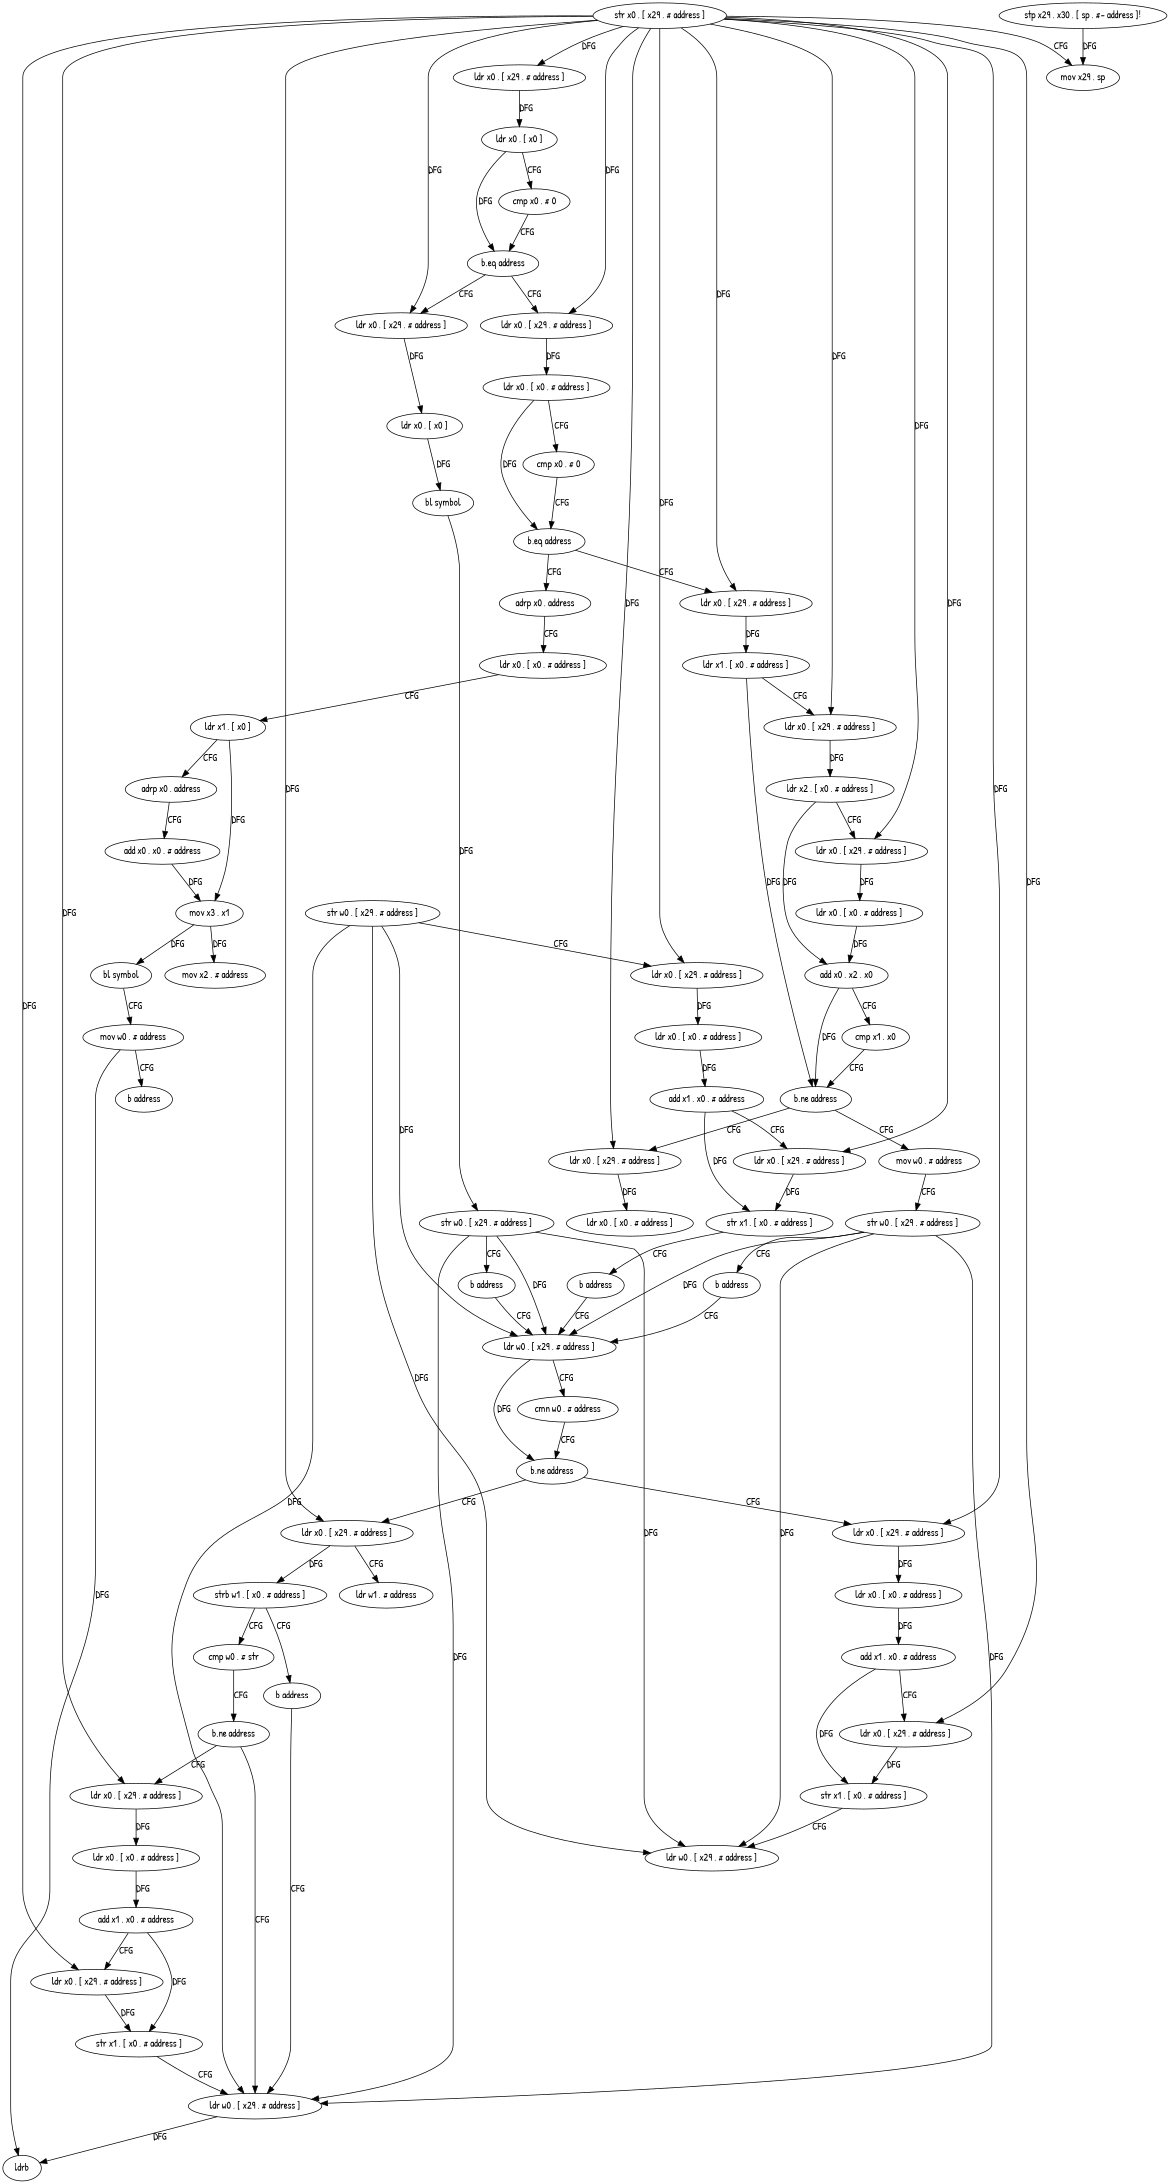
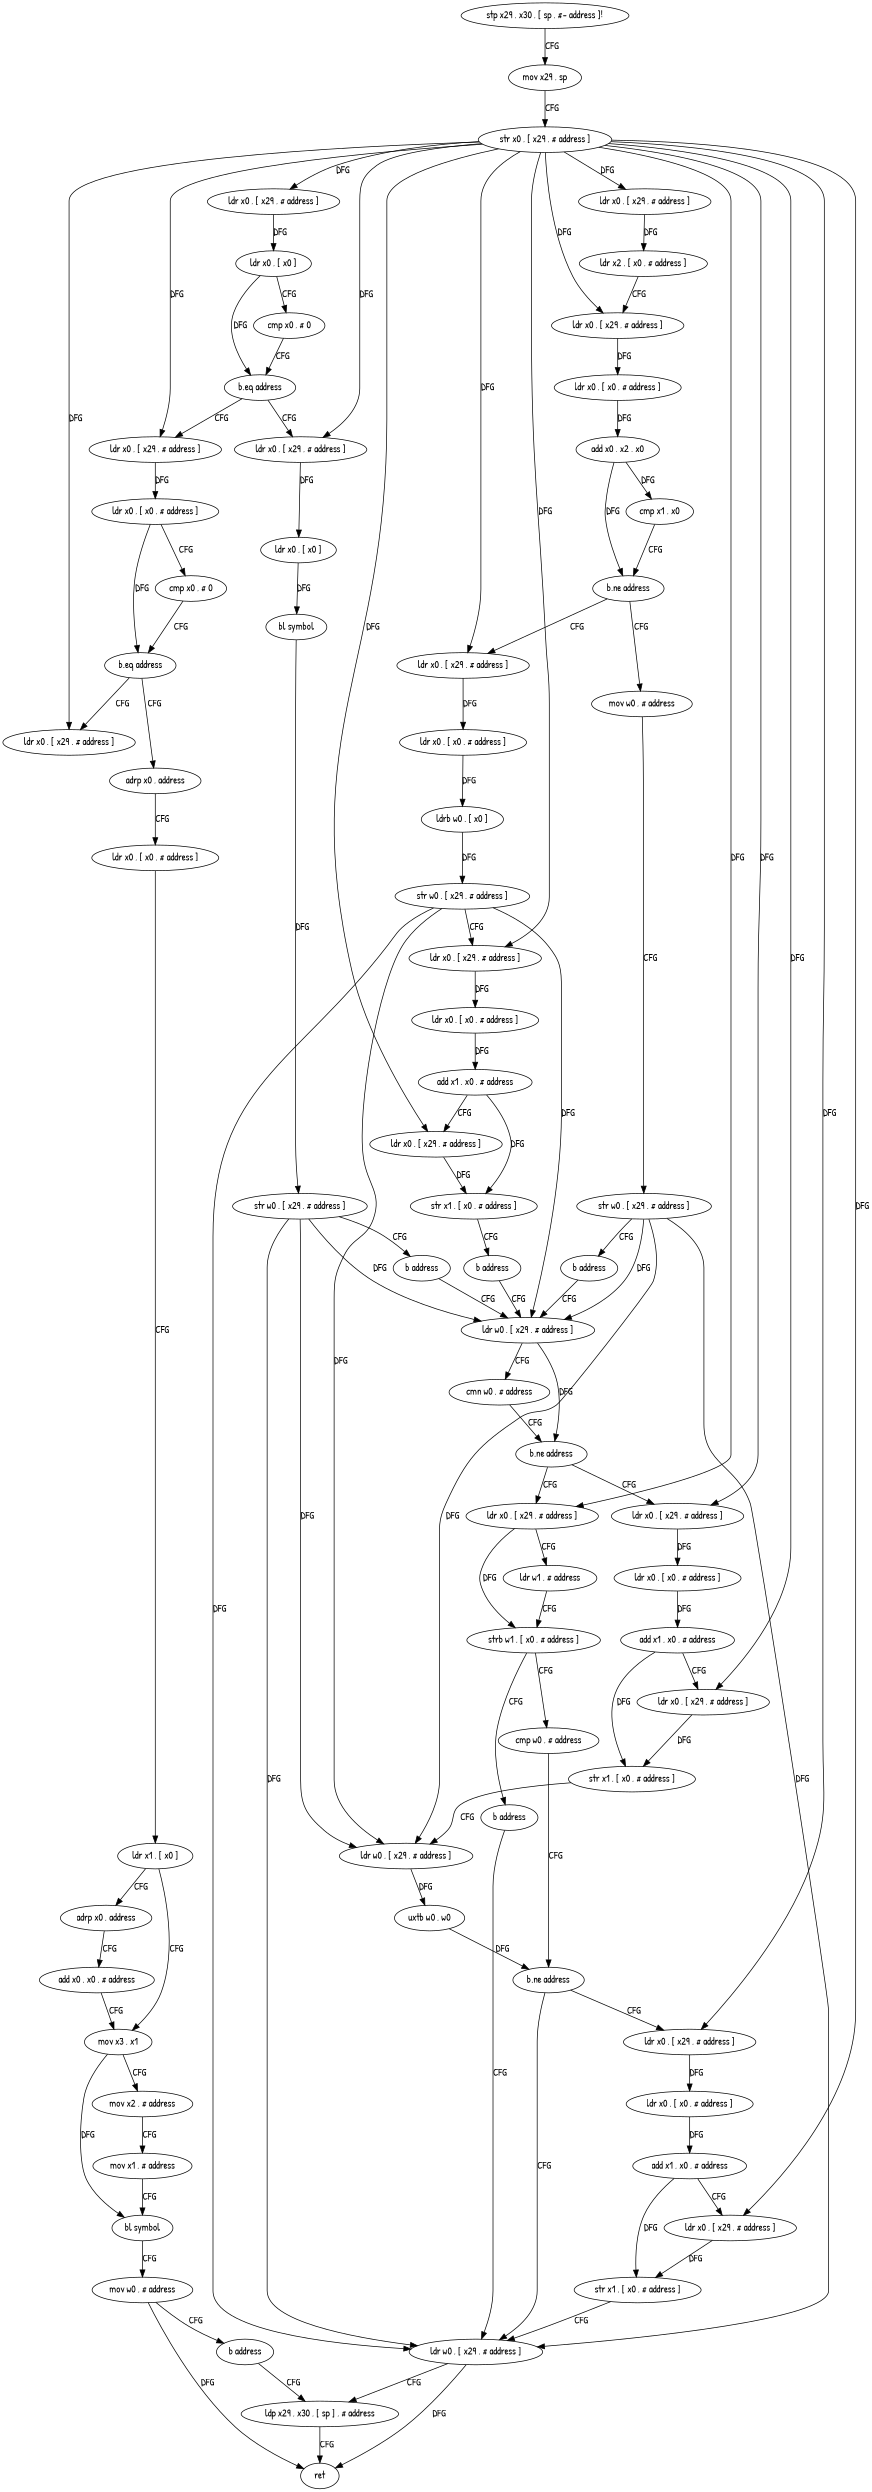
(900, 22) -> (545, 105)
(1090, 47) -> (552, 47)
(746, 665) -> none
none -> (462, 819)
(238, 820) -> (177, 1949)
(196, 882) -> (116, 2011)
(783, 883) -> none
(220, 944) -> (140, 2073)
(869, 1006) -> (648, 481)
none -> (543, 1606)
(234, 1657) -> (549, 1741)
none -> (430, 1918)
none -> (142, 2166)
(22, 2168) -> (320, 2476)
none -> (320, 2414)
